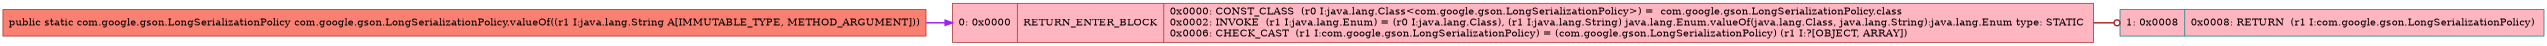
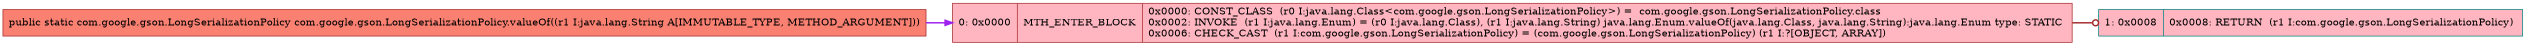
(1091, 22) -> (1080, 22)
